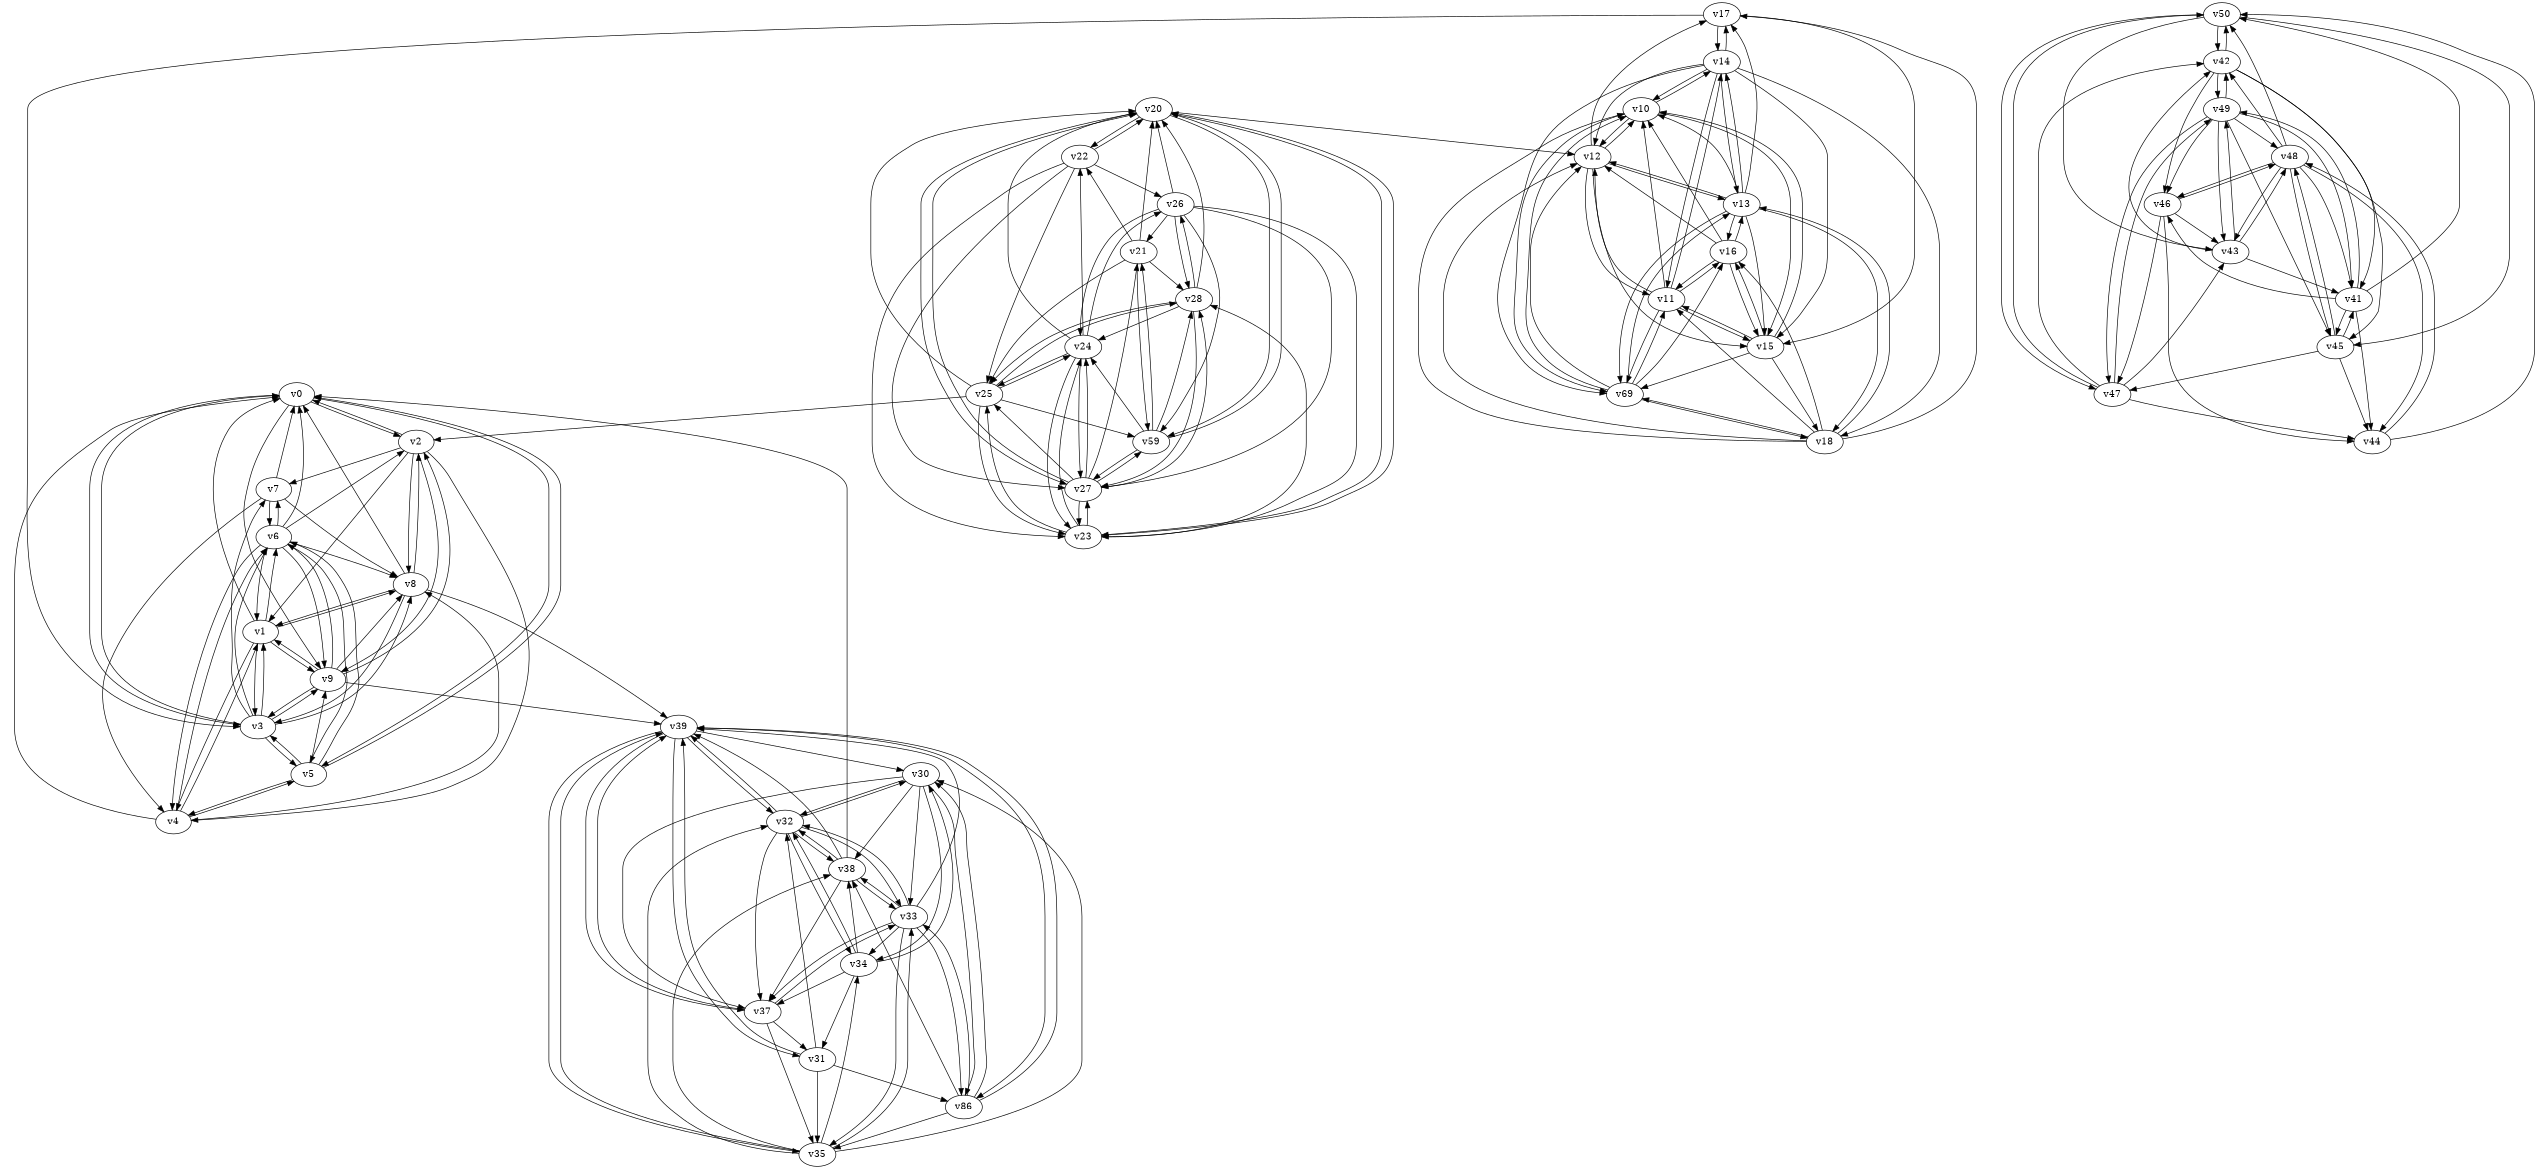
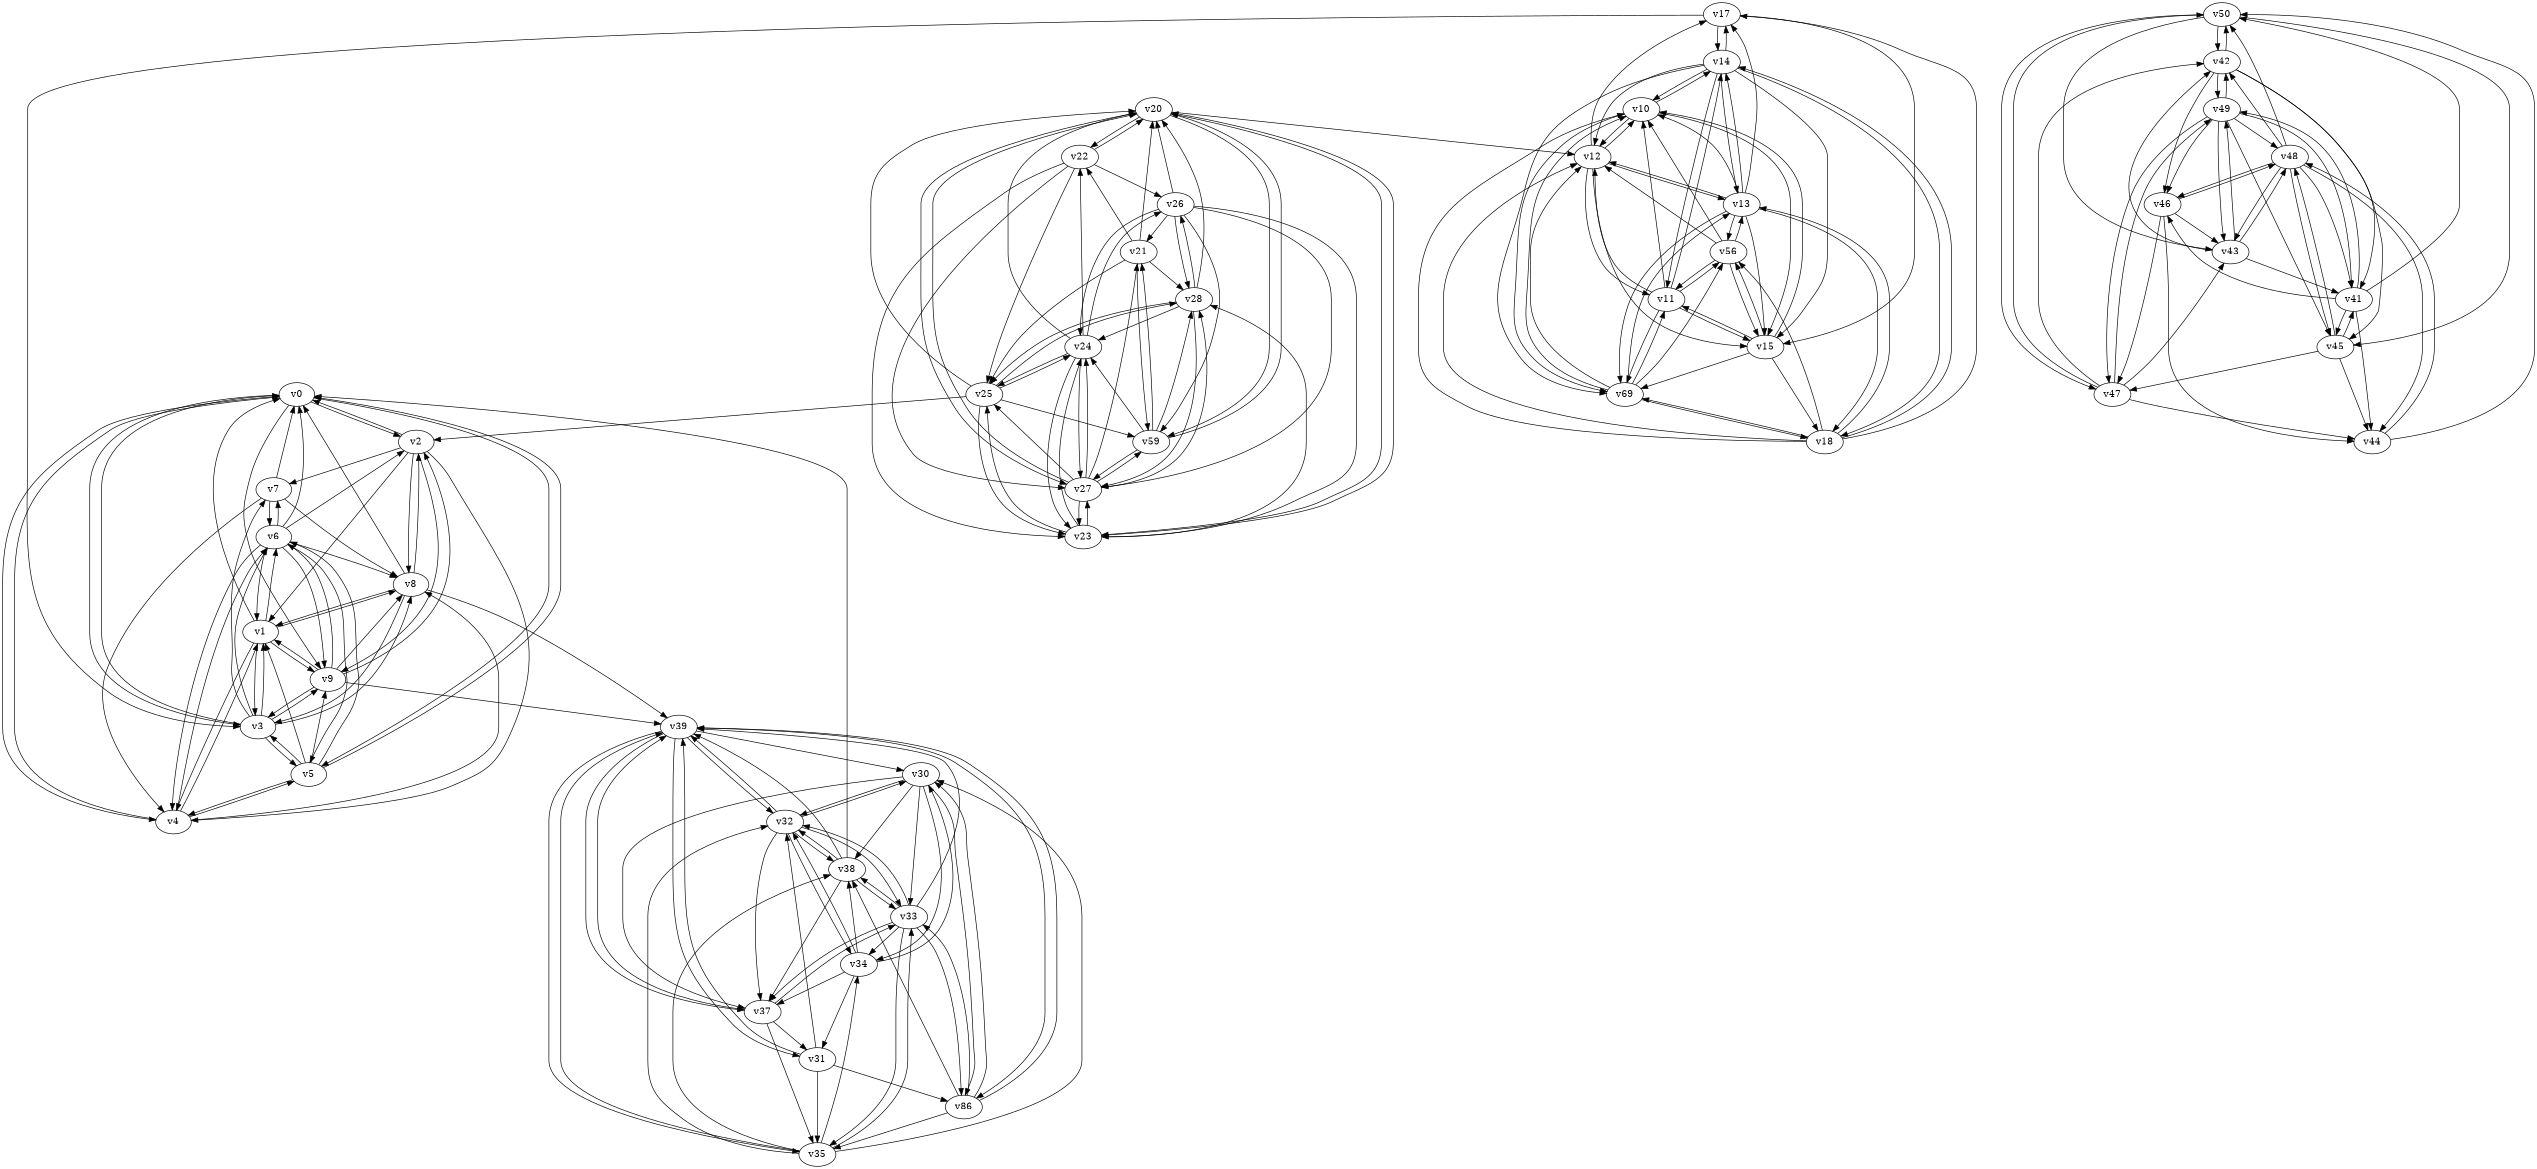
(1728, 252) -> (1728, 252)
(1748, 373) -> (1948, 229)
none -> (4, 561)
none -> (286, 700)
